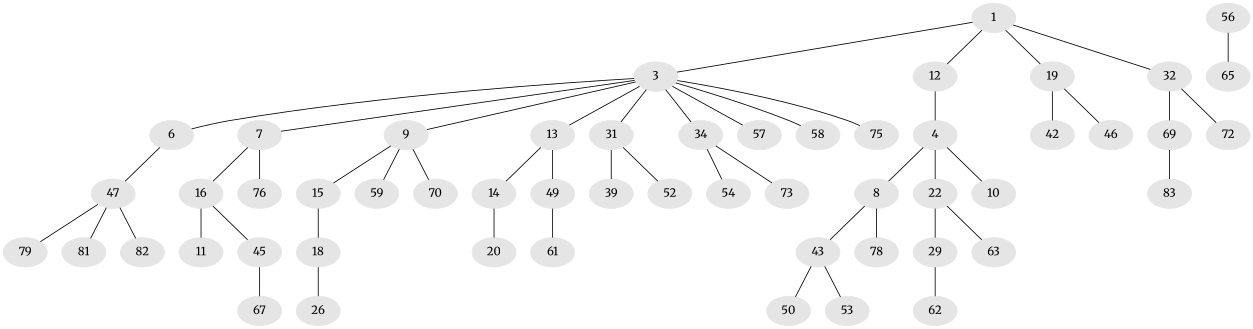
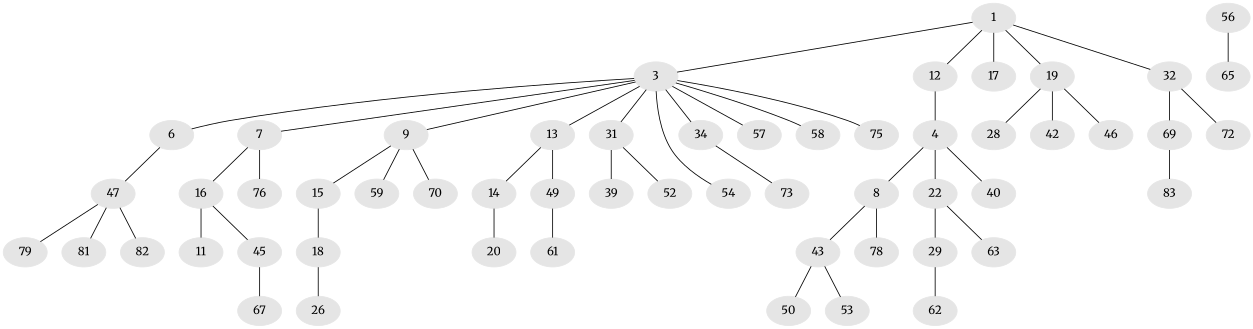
none -> (994, 77)
none -> (994, 135)
(715, 164) -> (670, 146)
(994, 194) -> (994, 194)
